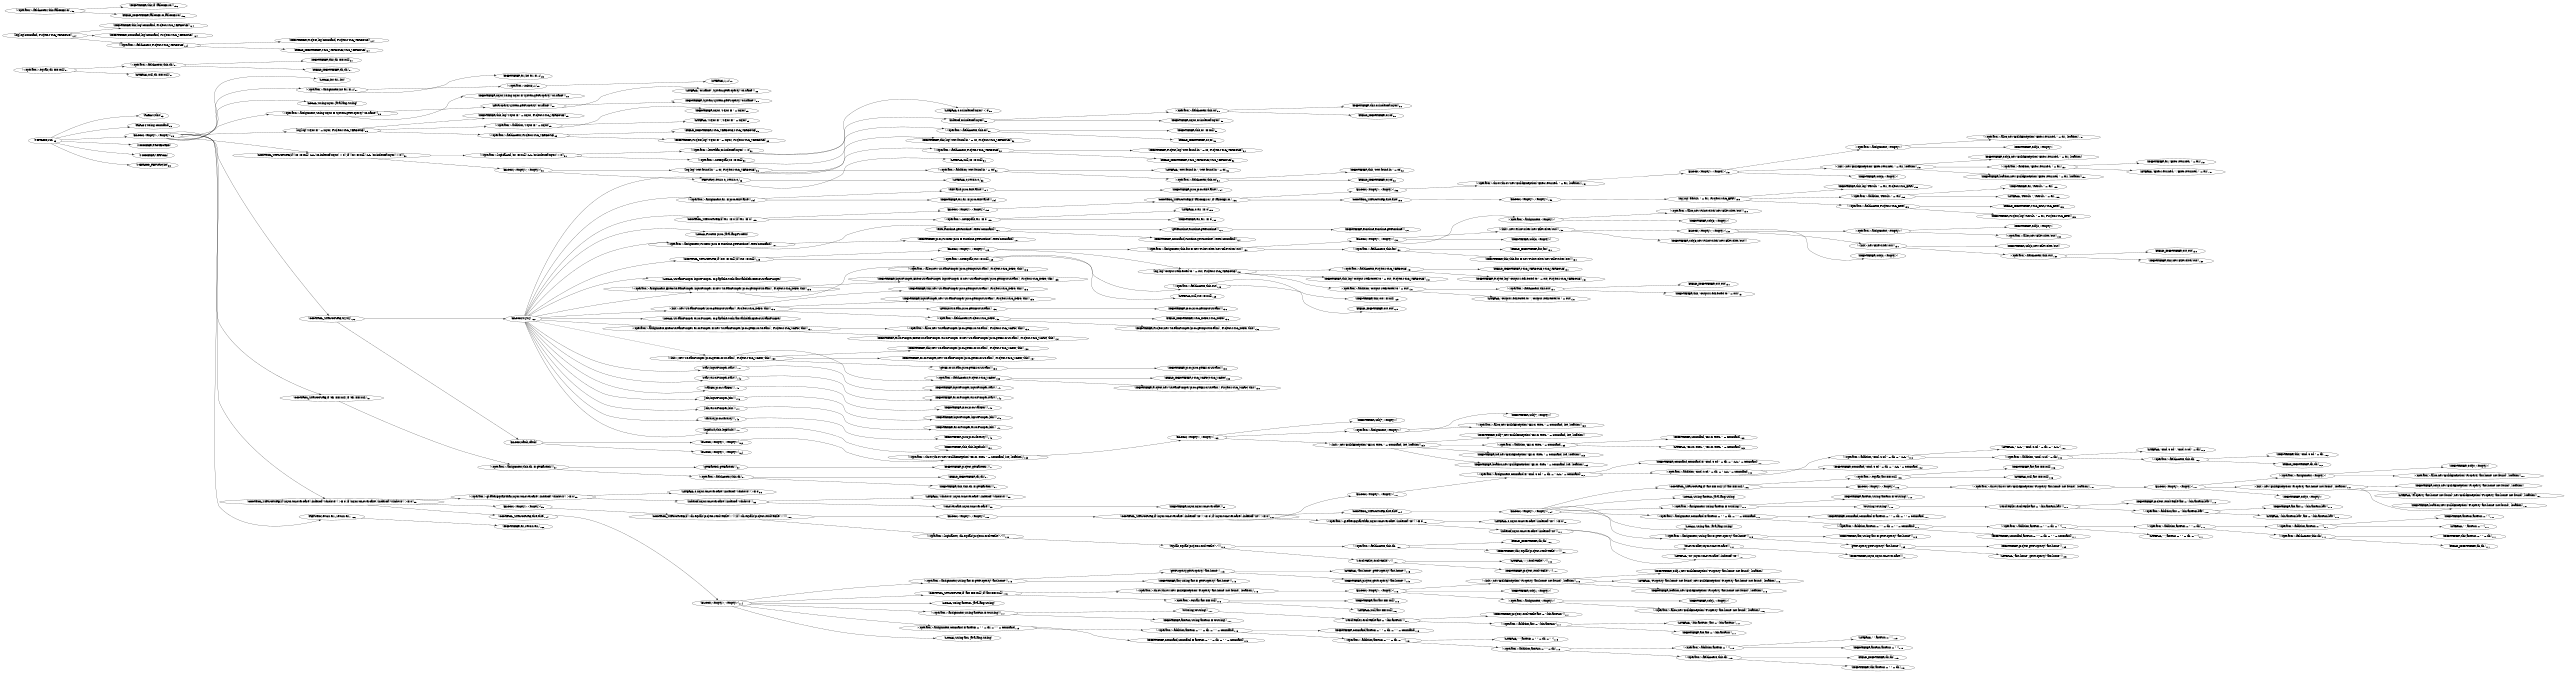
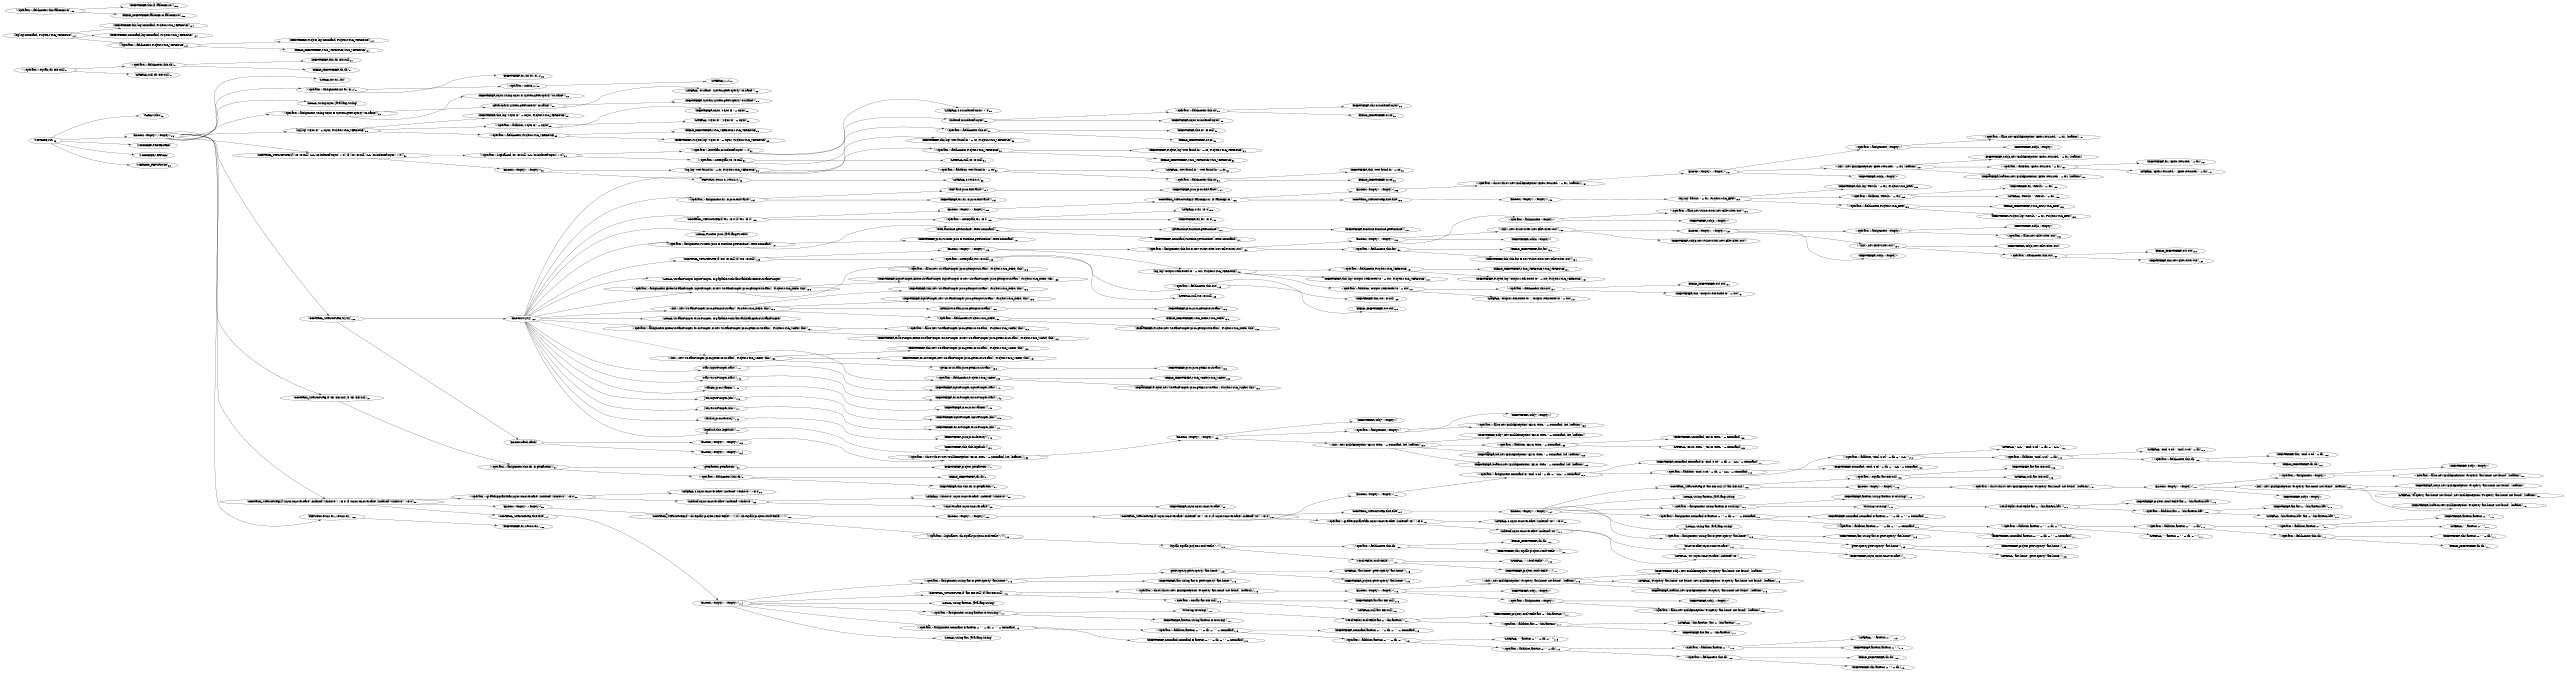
(154, 126) -> none
(841, 175) -> (848, 160)
